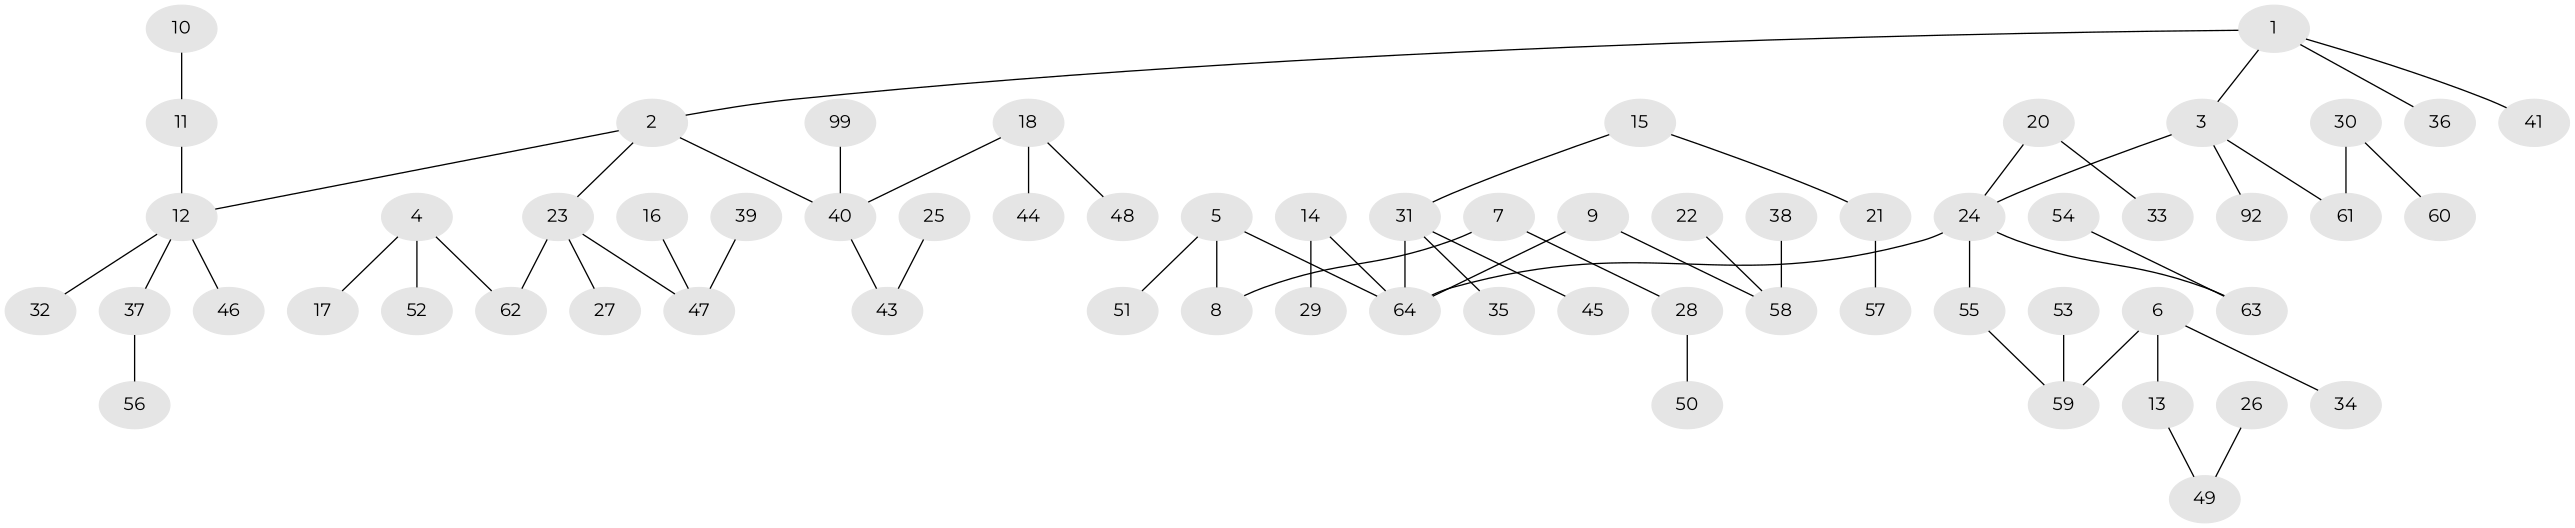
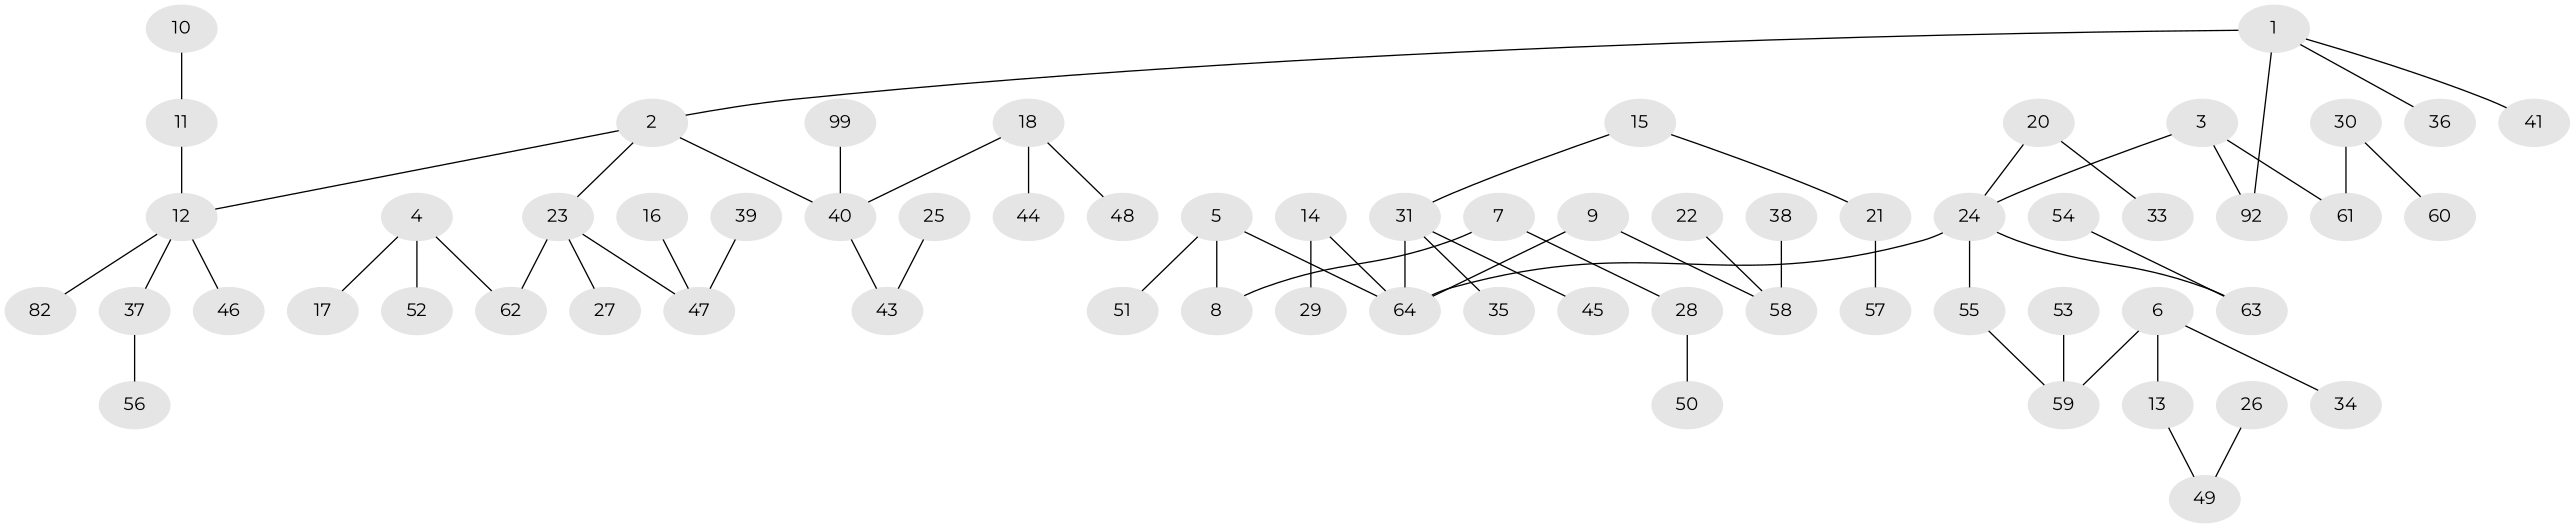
(2238, 76) -> (2263, 123)
(41, 311) -> (41, 311)
